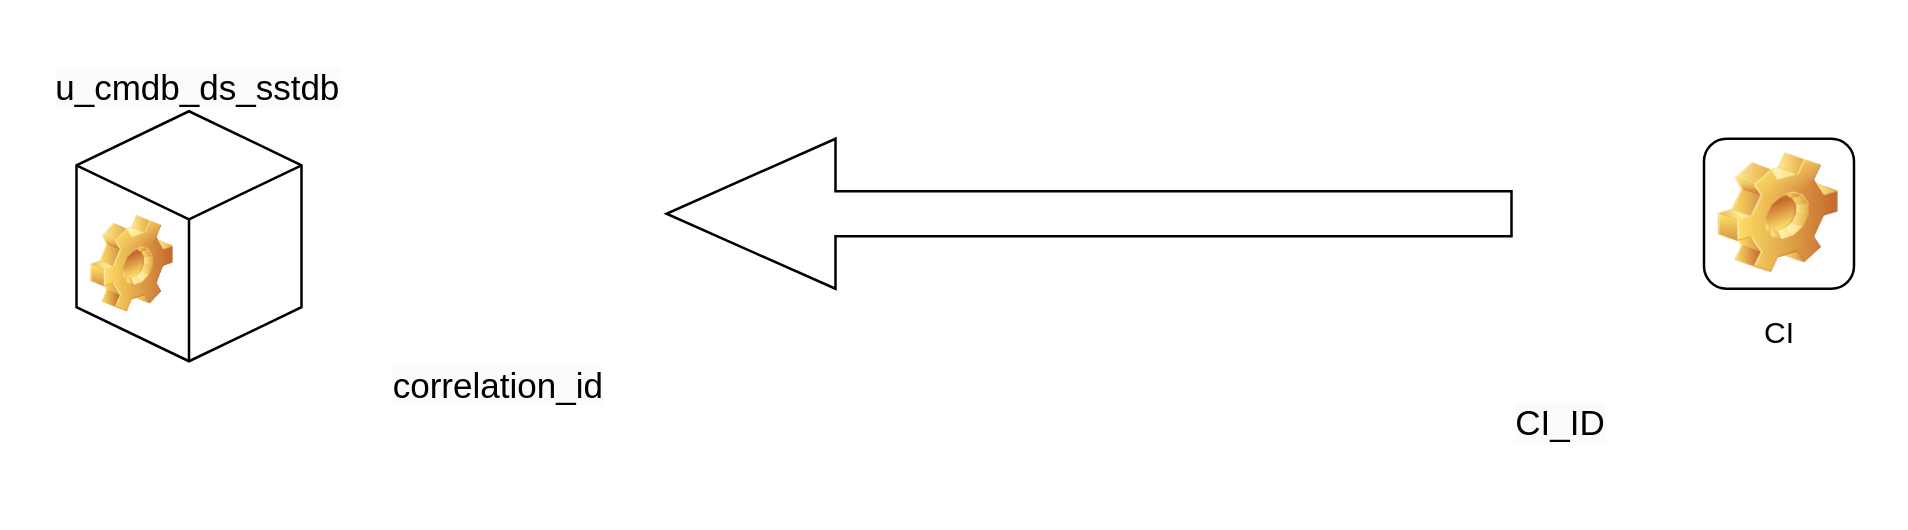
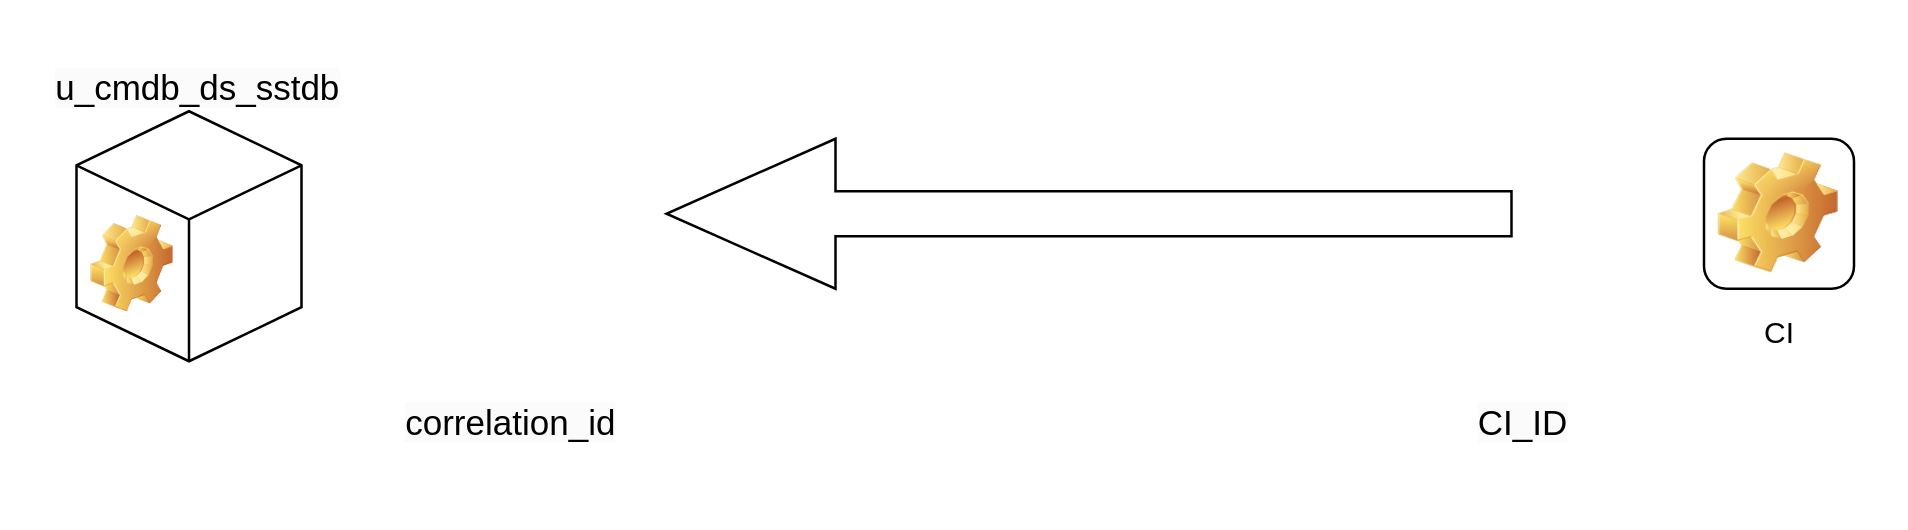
(521, 394) -> (534, 431)
(1644, 431) -> (1606, 431)
